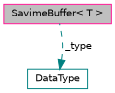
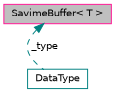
(62, 42) -> (28, 51)
